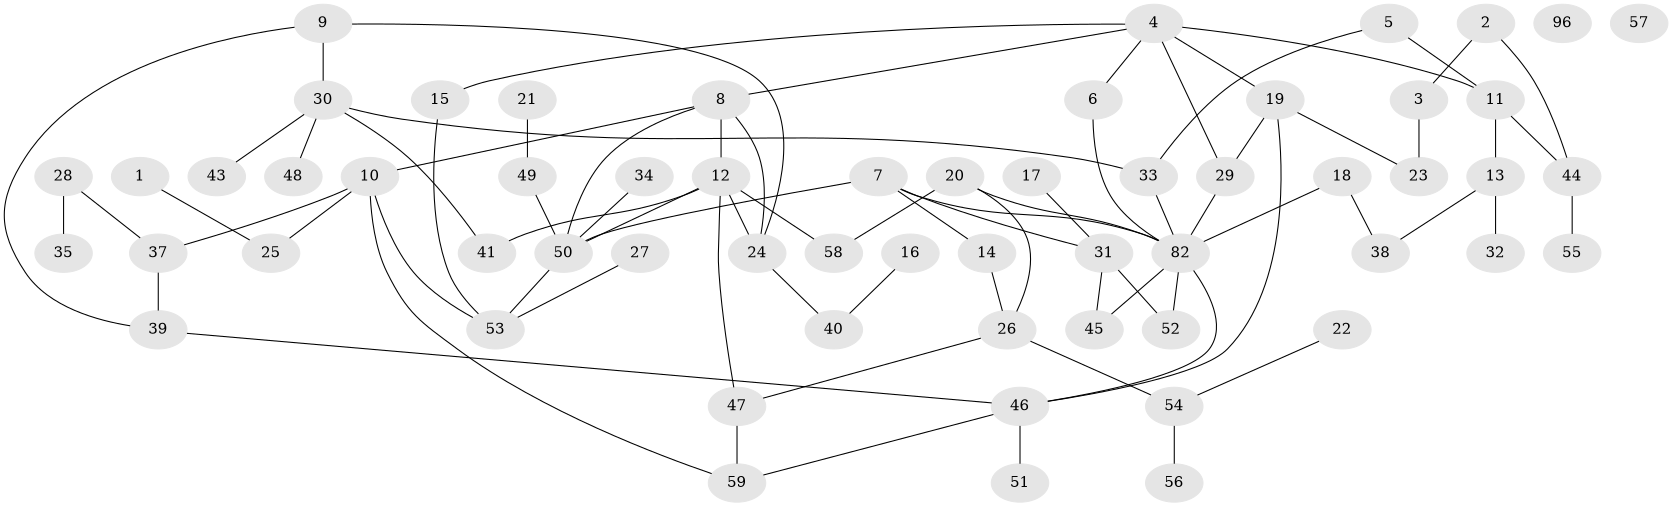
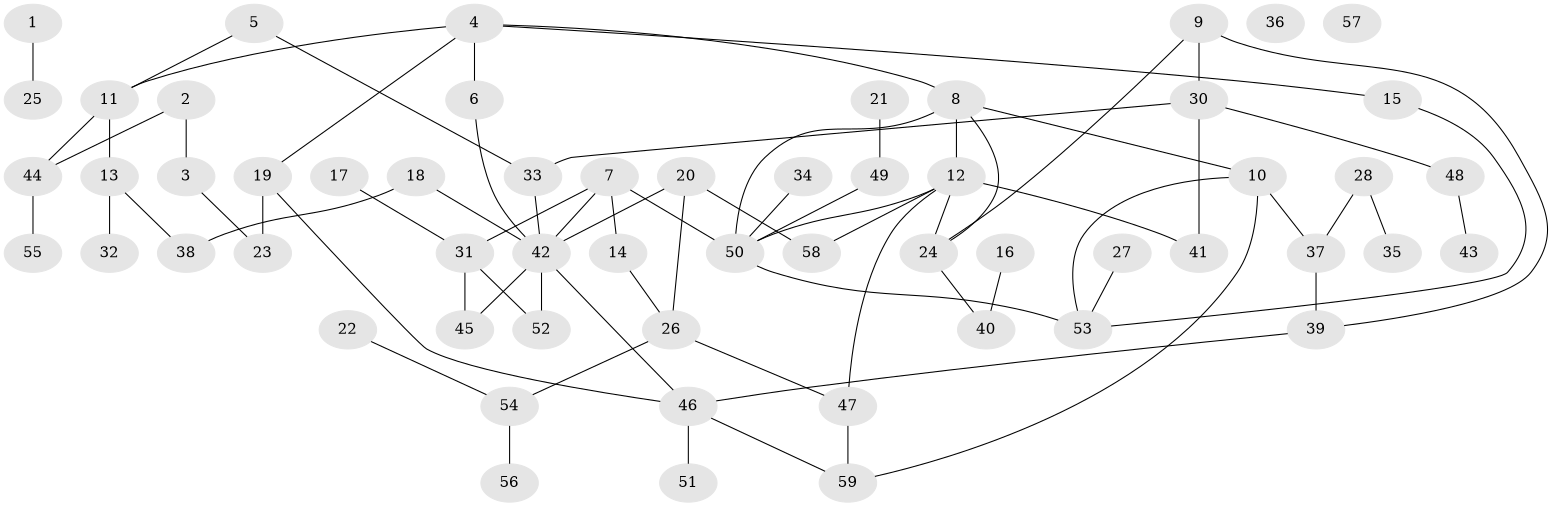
(1563, 23) -> (1276, 23)
(270, 138) -> (1462, 215)
(1225, 177) -> none
(320, 215) -> none
(1181, 253) -> (542, 253)
